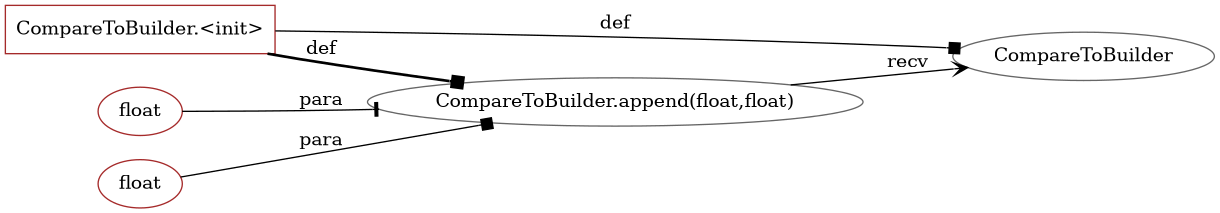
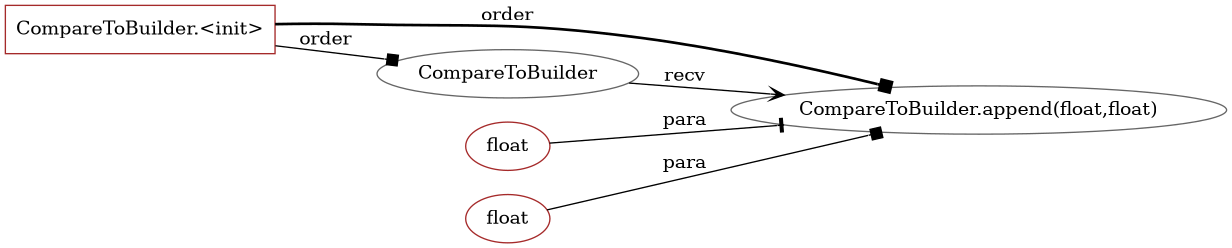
(615, 23) -> (326, 40)
(321, 49) -> (508, 15)
(872, 77) -> (700, 89)
